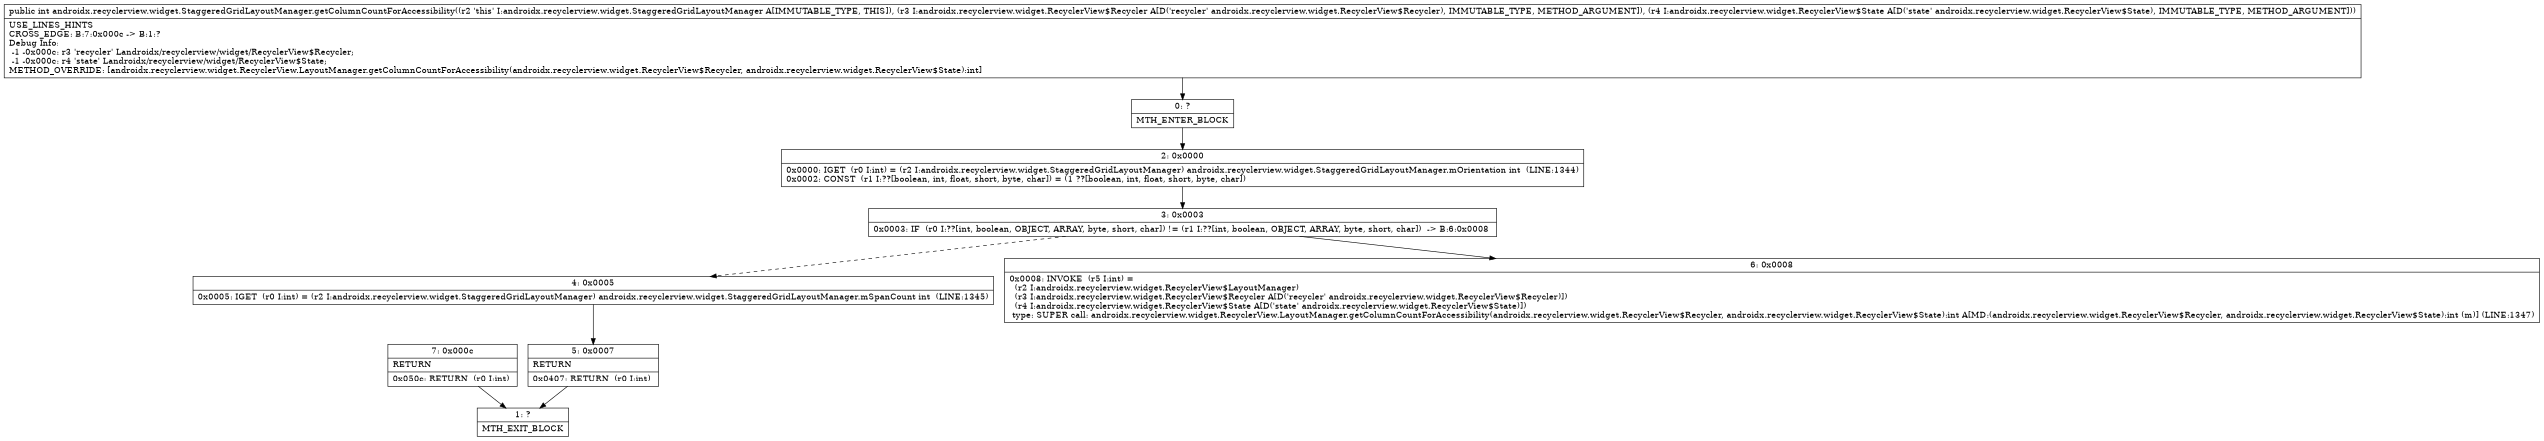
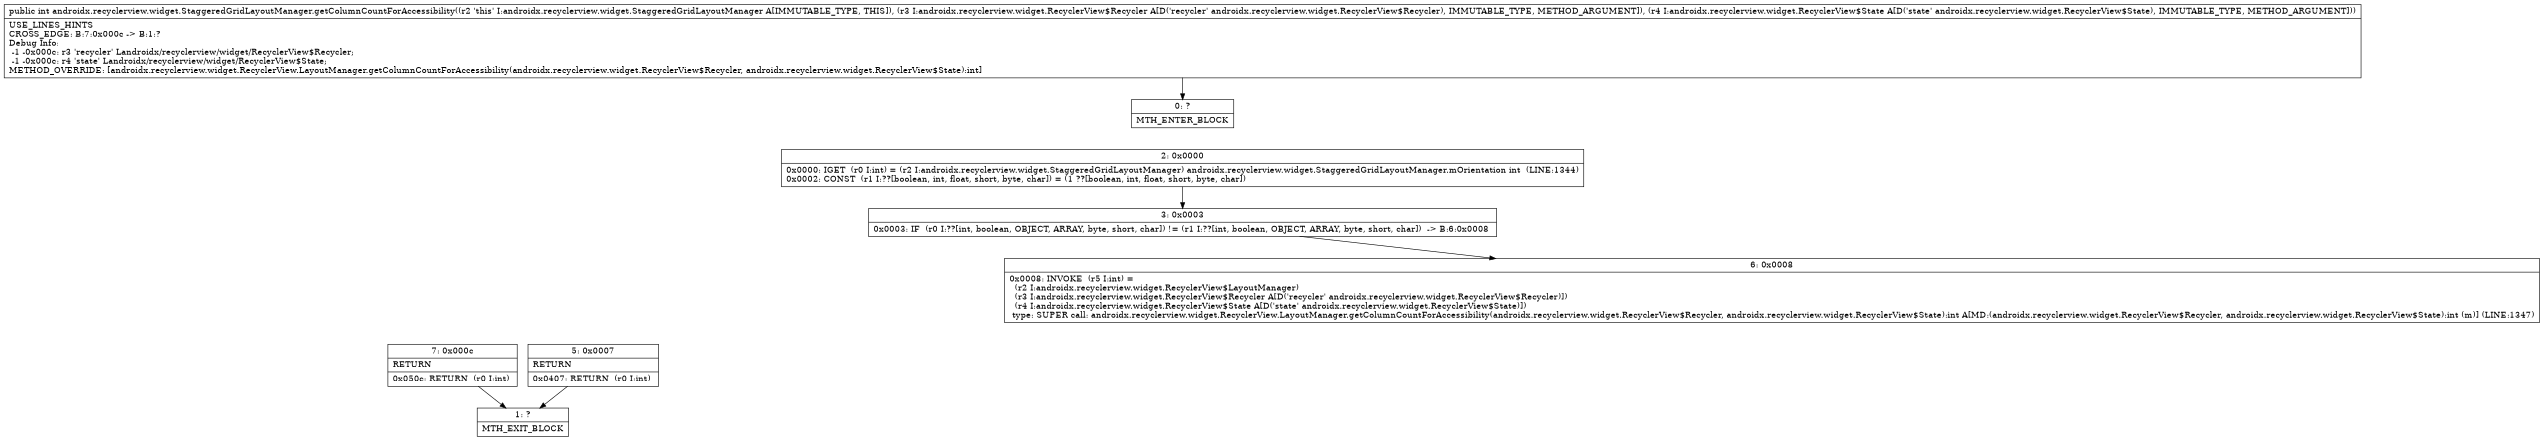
(1183, 136) -> none
(593, 290) -> none
